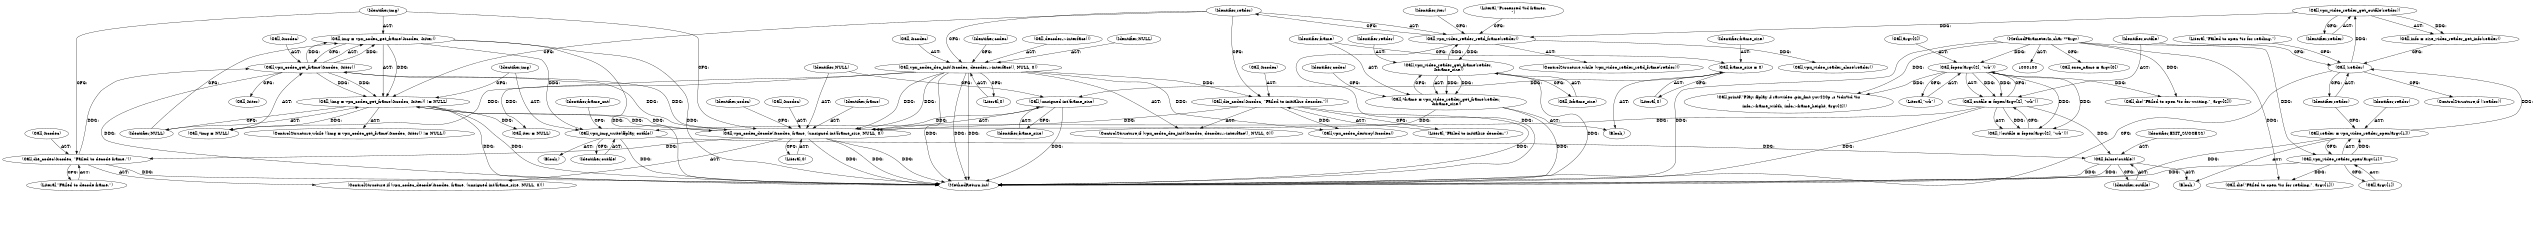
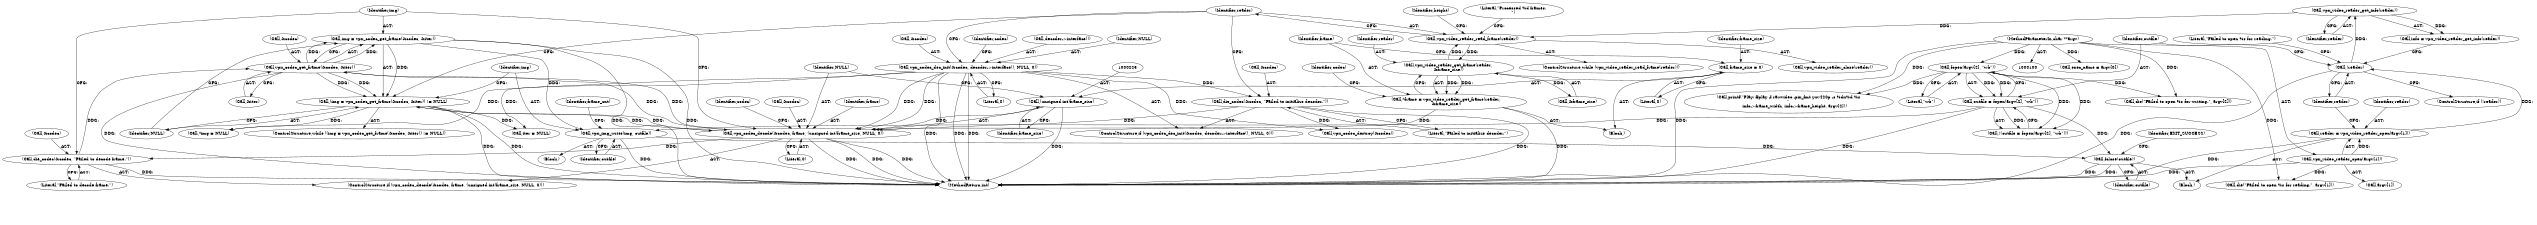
(1431, 11) -> (1431, 11)
(2355, 11) -> (2355, 11)
(1906, 39) -> none
(2450, 39) -> (2450, 39)
(1786, 52) -> (1786, 52)
(2074, 52) -> (2074, 52)
none -> (1128, 68)
(1537, 83) -> (1537, 83)
(1560, 83) -> (1560, 83)
(2287, 102) -> (2287, 102)
(272, 111) -> (246, 81)
(616, 134) -> (616, 134)
(2127, 134) -> (2127, 134)
(2327, 145) -> none
(2145, 147) -> (2145, 147)
(1492, 164) -> none
(2358, 172) -> (2358, 172)
(2367, 172) -> none
(1370, 181) -> none
